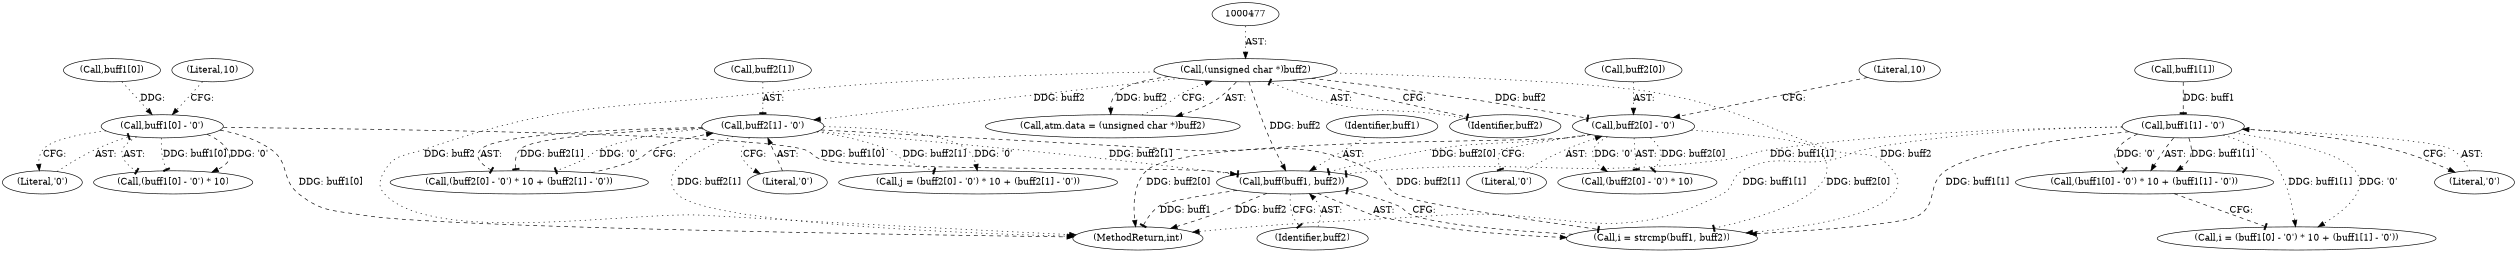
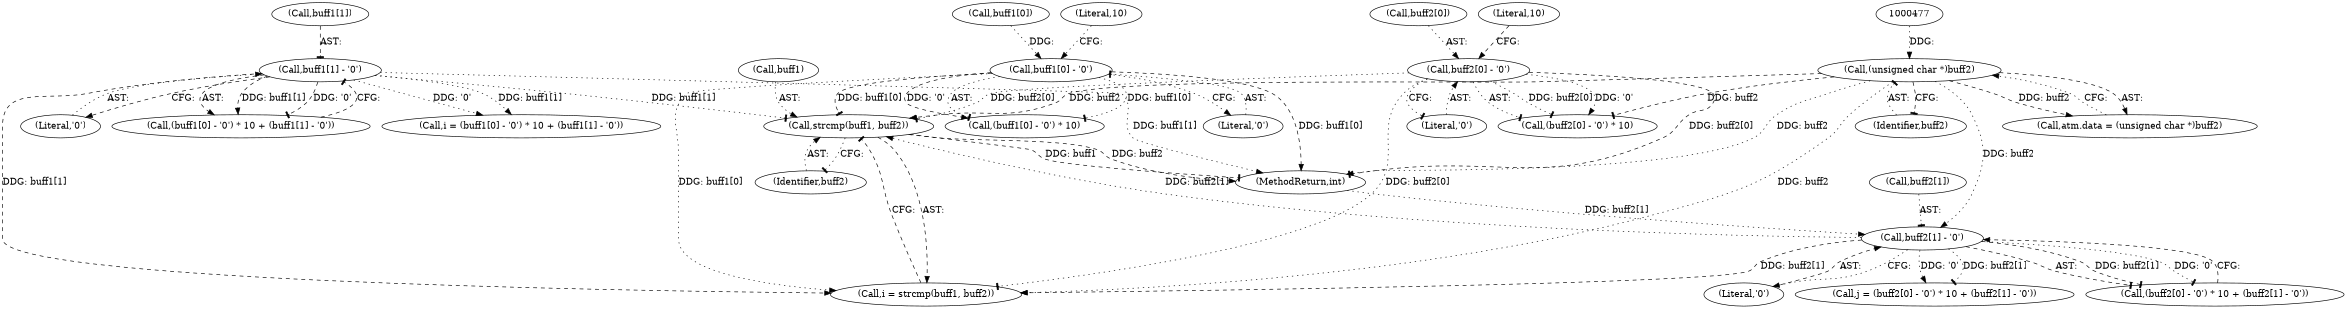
(1258, 42) -> (1923, 42)
(1449, 96) -> (1724, 91)
none -> (684, 97)
(2209, 98) -> (333, 42)
(1382, 126) -> (778, 70)
(1341, 144) -> (1636, 148)
(1197, 150) -> (1448, 286)
(1292, 182) -> (849, 126)
(2219, 210) -> (350, 107)
(739, 213) -> (1602, 216)
